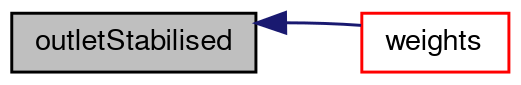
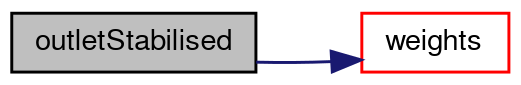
(323, 23) -> (294, 62)
